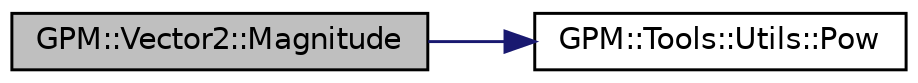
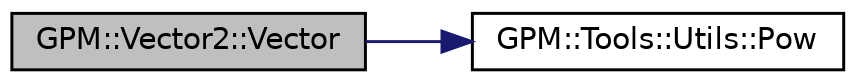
(220, 42) -> (189, 42)
